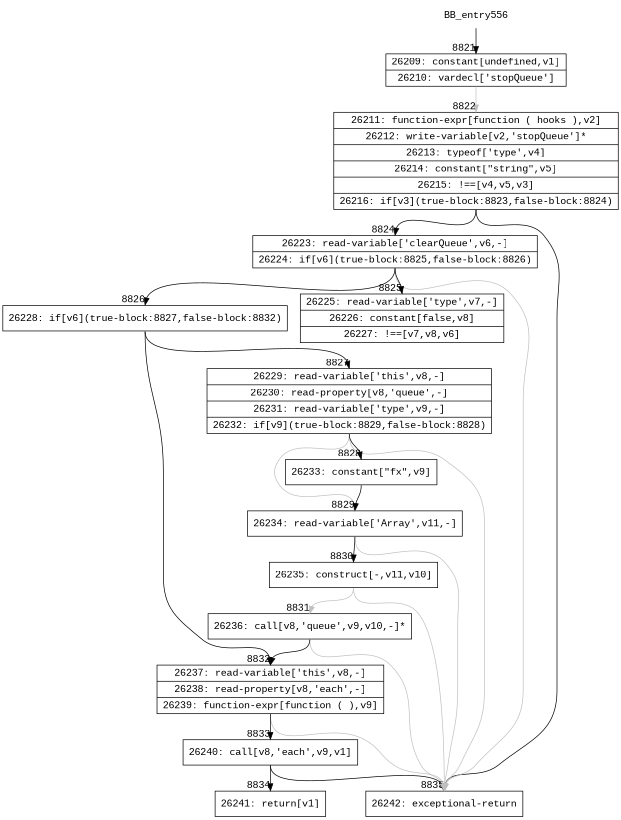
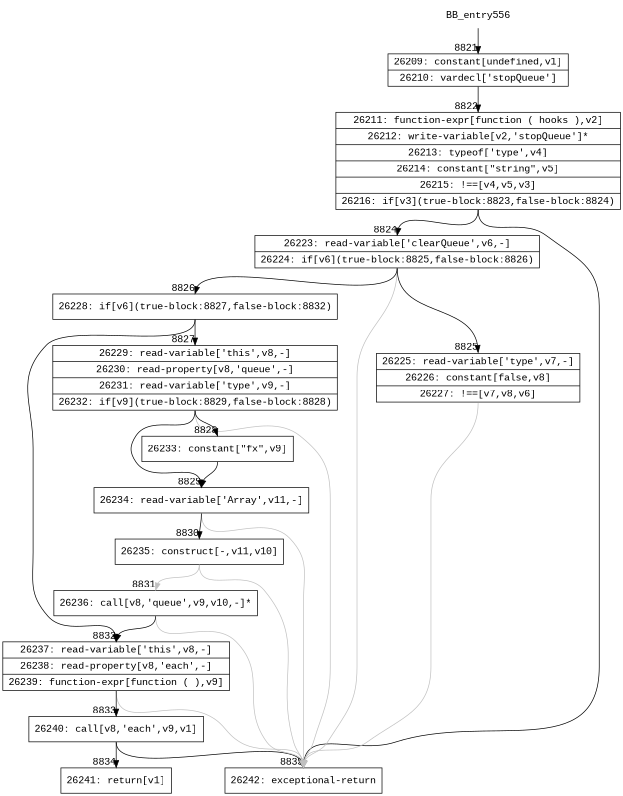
(476, 96) -> (478, 96)
(275, 472) -> (131, 449)
none -> (431, 614)
